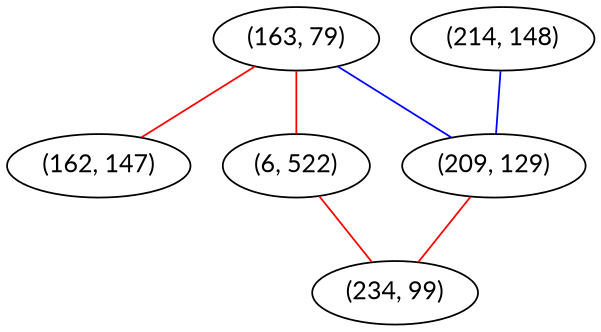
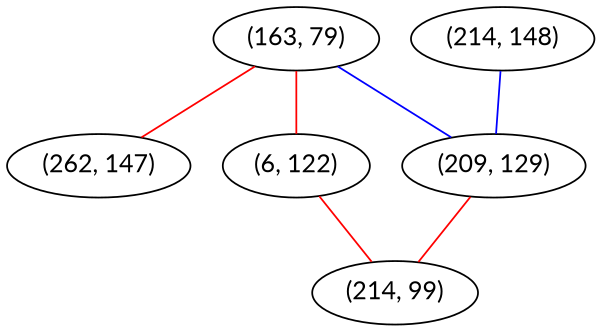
(99, 166) -> (99, 166)
(296, 166) -> (296, 166)
(395, 293) -> (395, 293)
